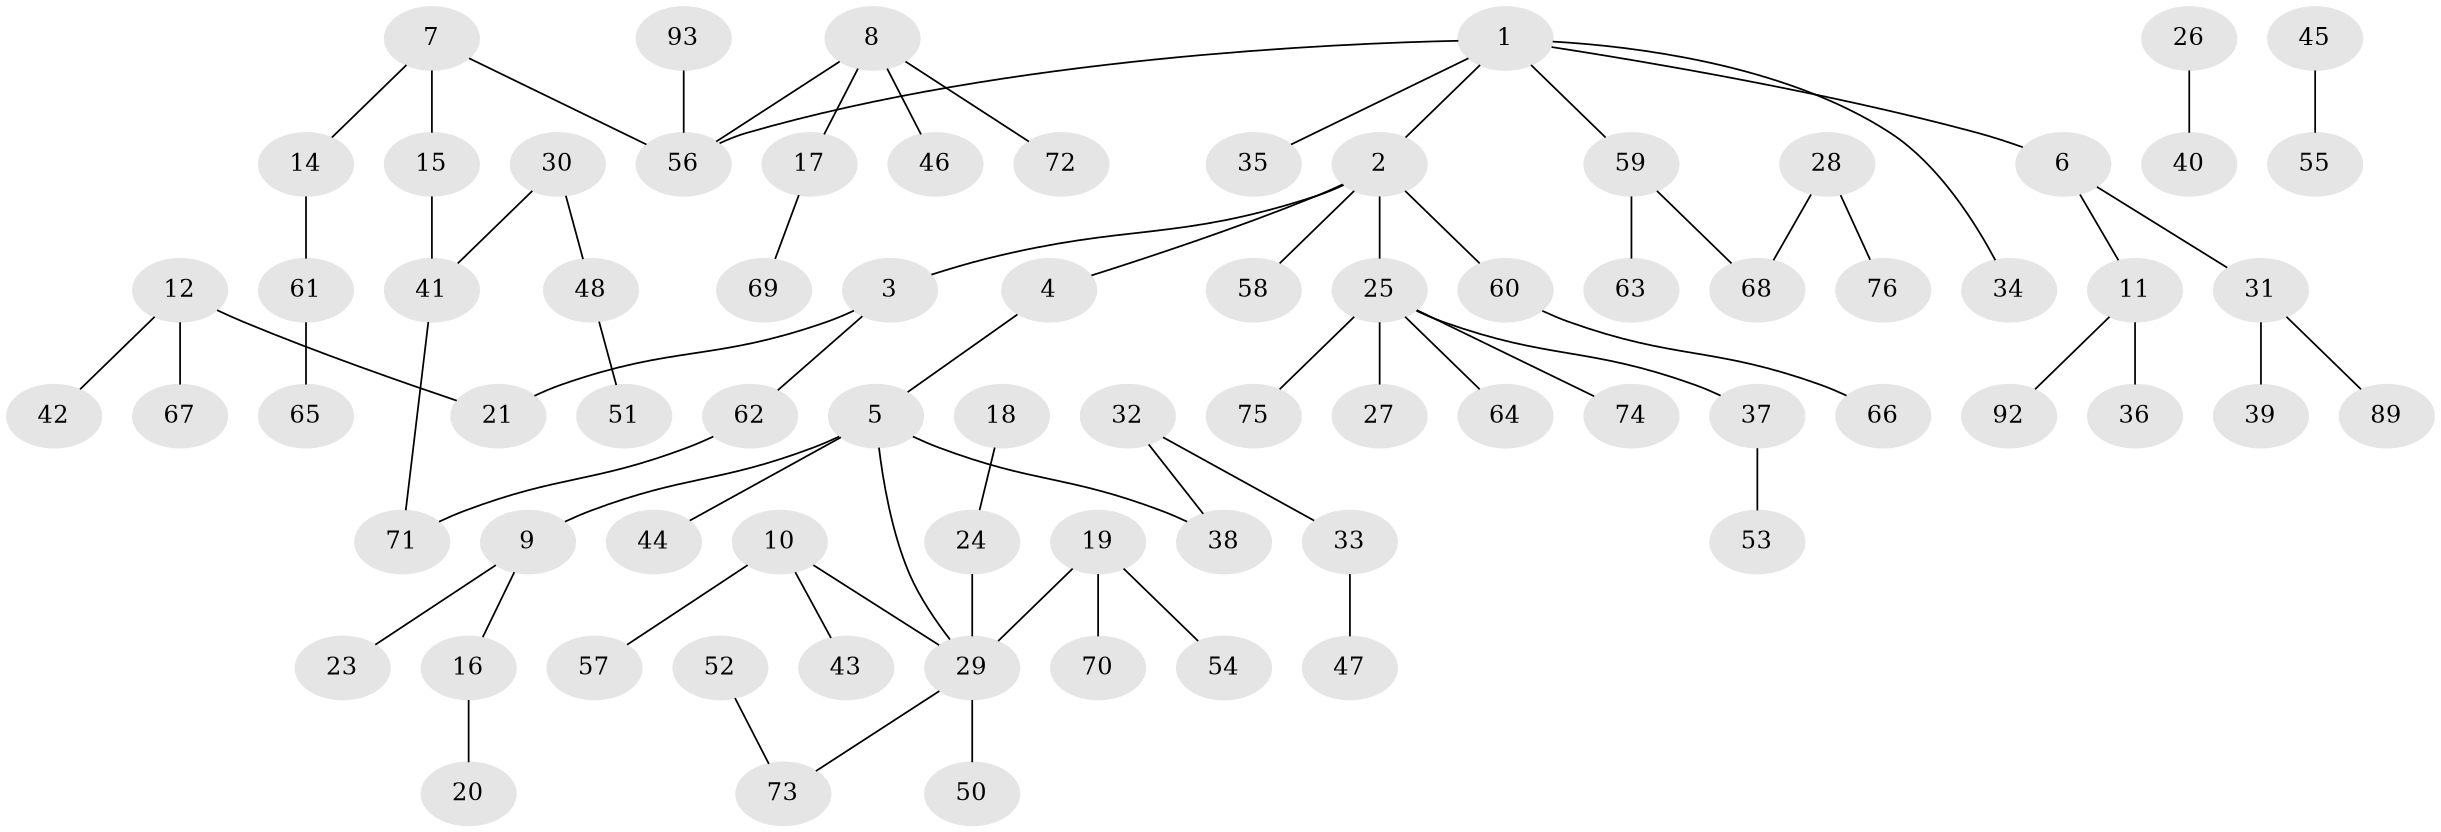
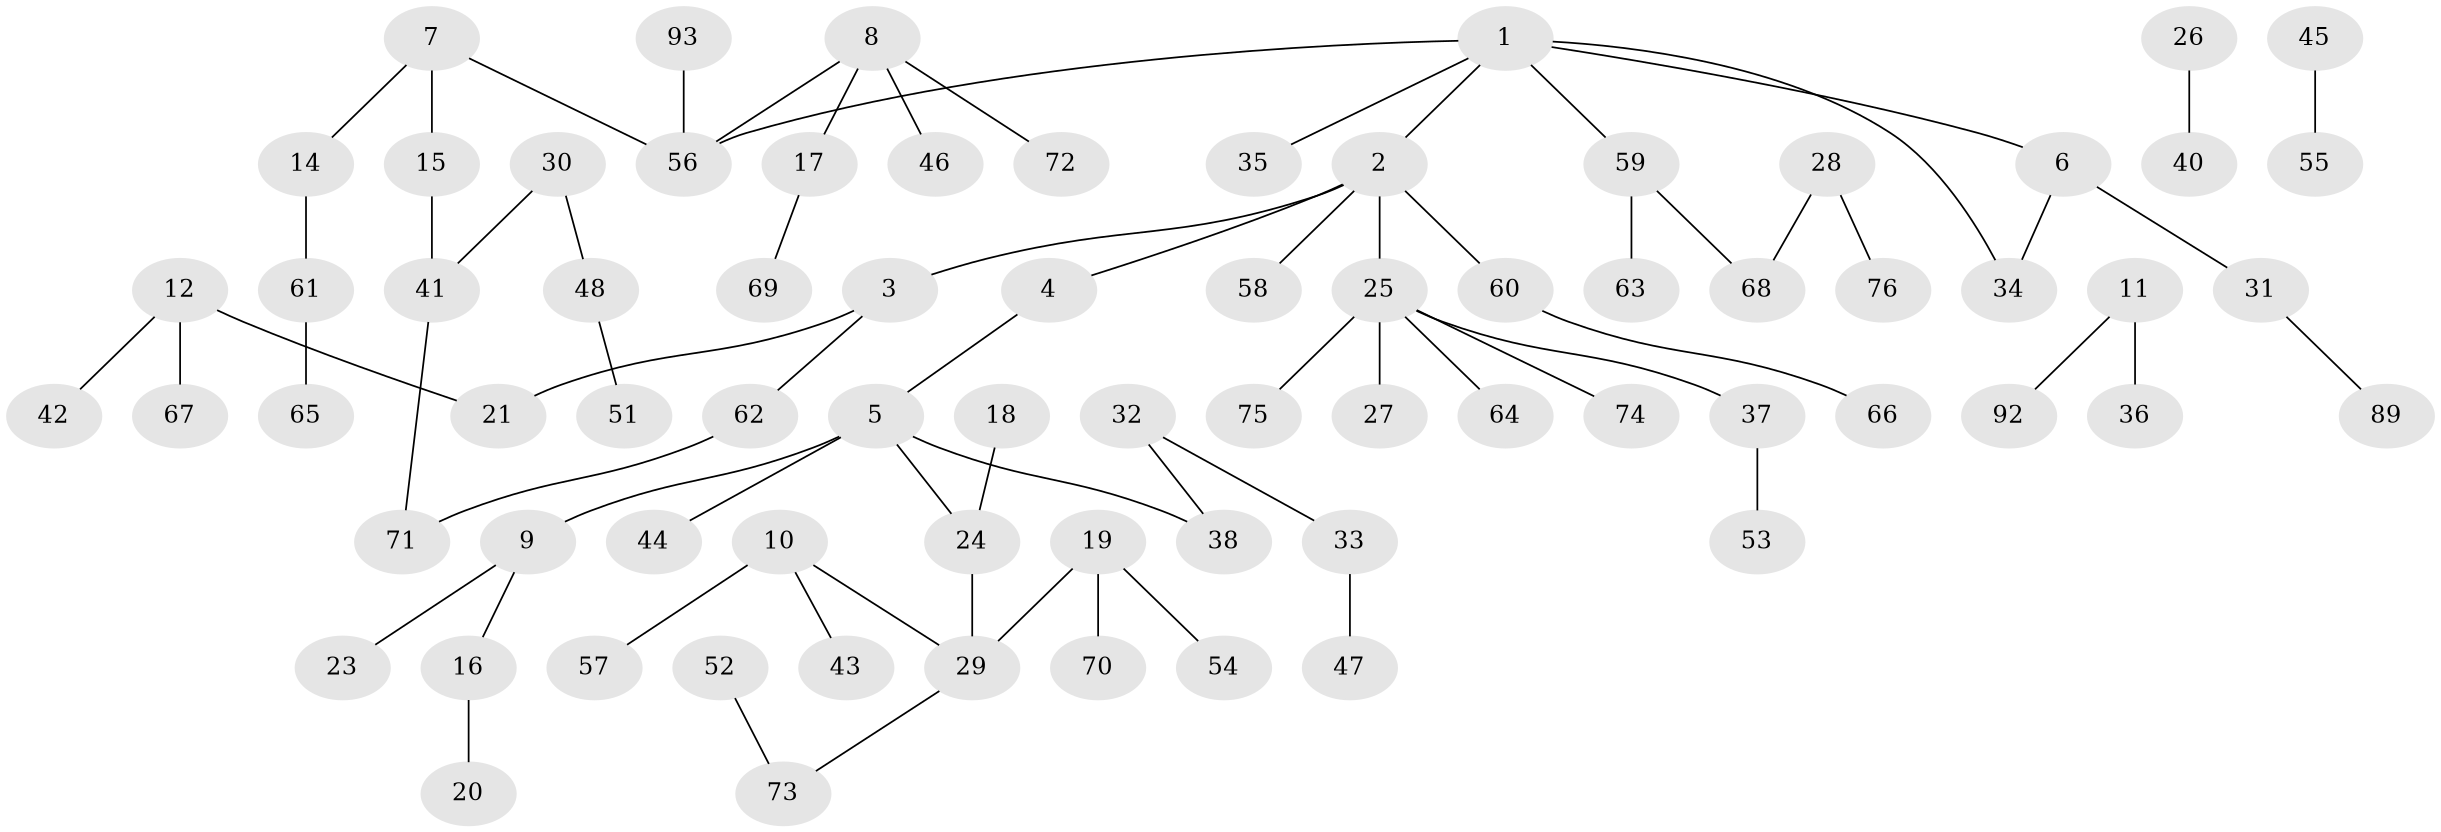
(2099, 227) -> (2036, 227)
(2261, 416) -> none
(900, 549) -> (924, 479)
(972, 794) -> none
